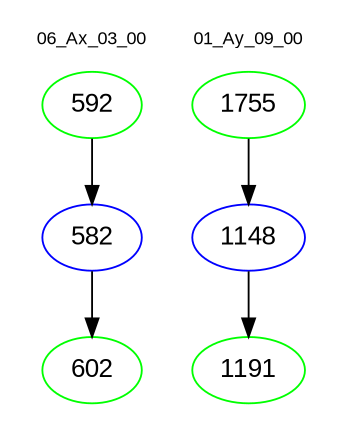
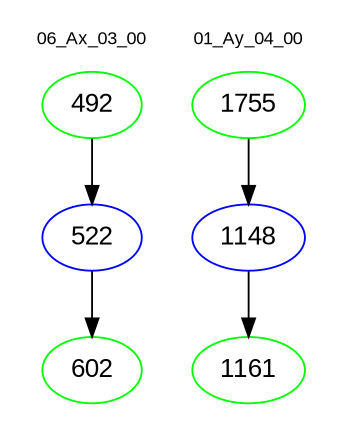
(249, 40) -> (249, 40)
(92, 105) -> (92, 105)
(92, 238) -> (92, 238)
(249, 370) -> (249, 370)
